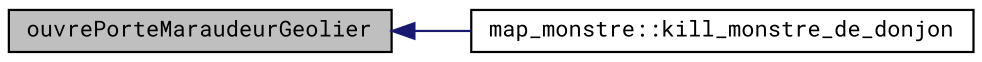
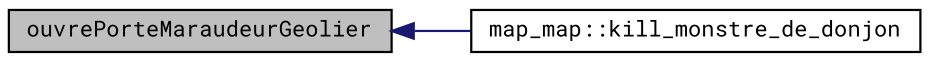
(722, 31) -> (696, 31)
